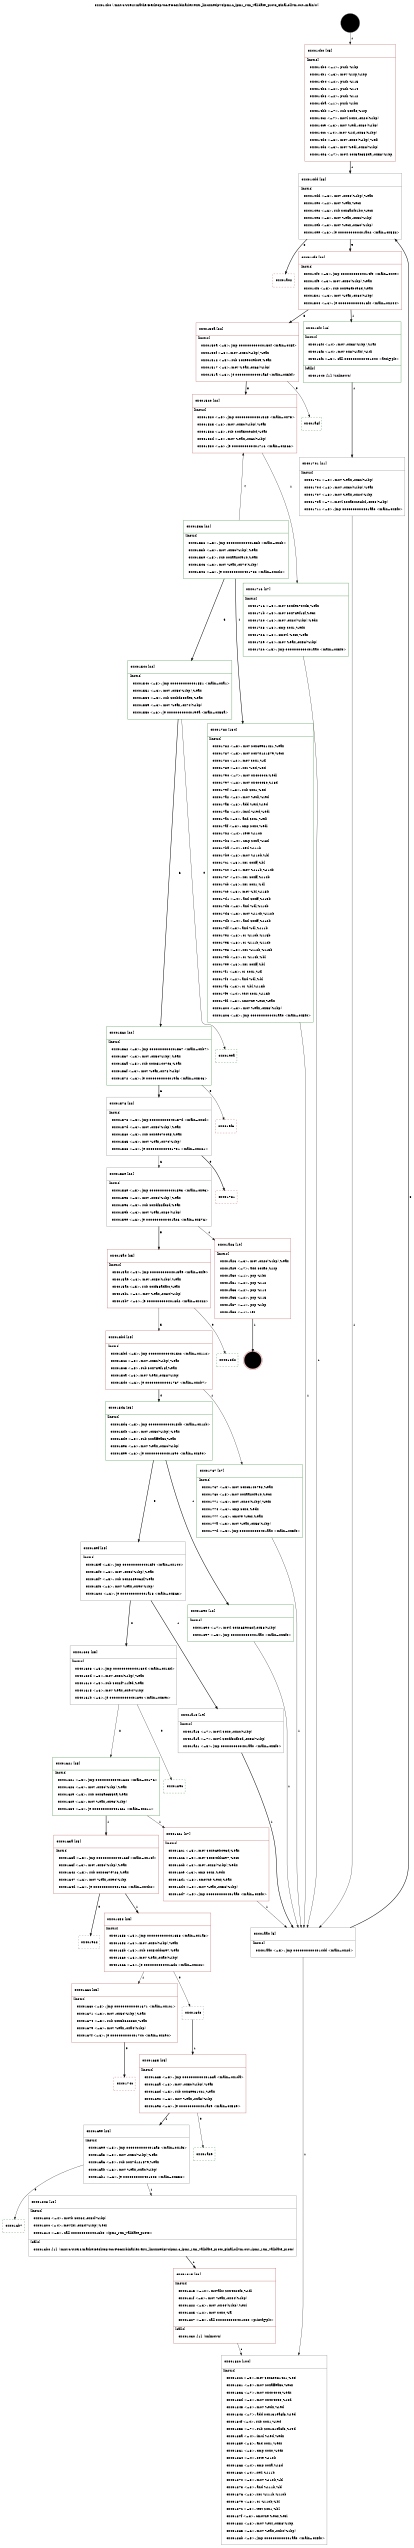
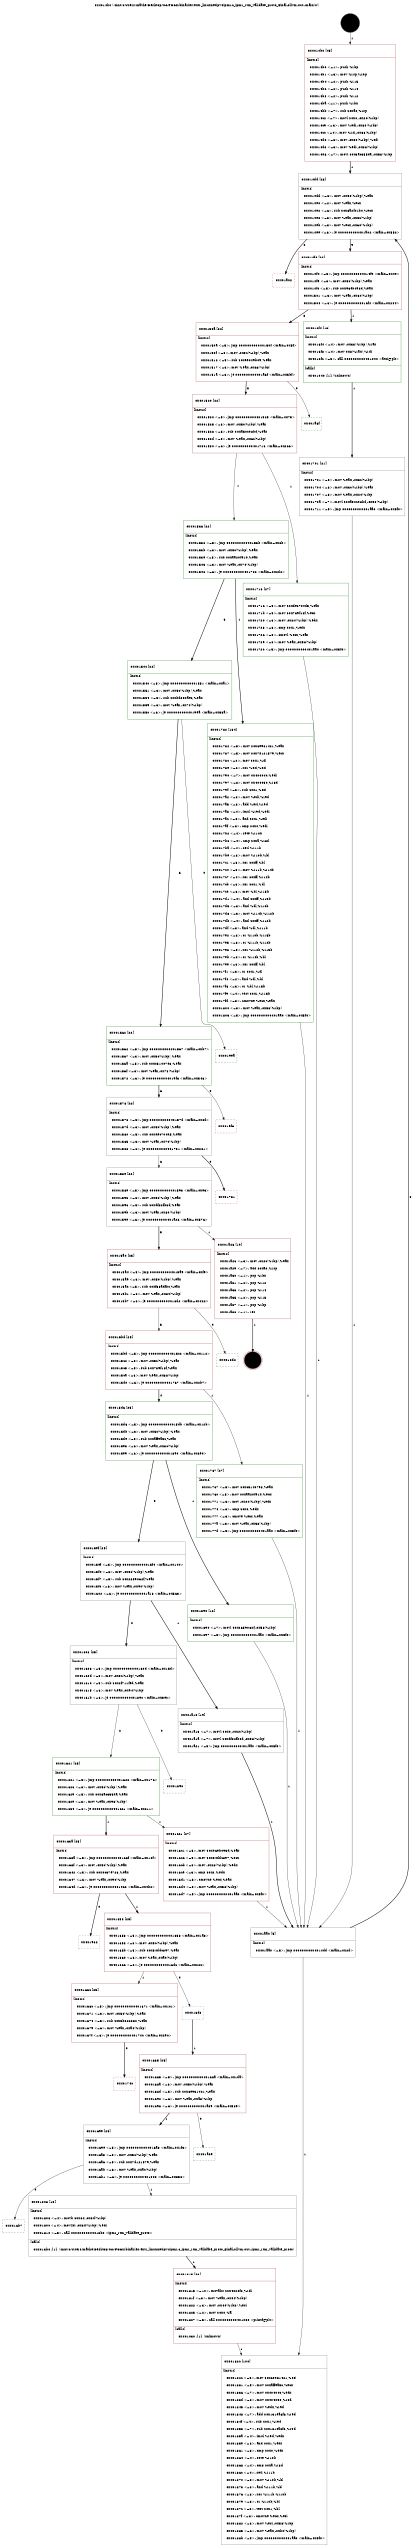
(241, 488) -> (234, 485)
